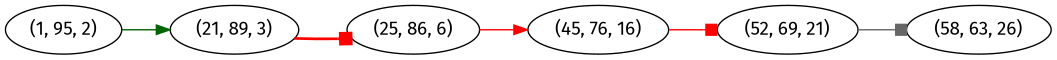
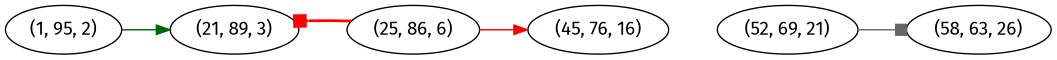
(686, 30) -> none
(316, 39) -> (330, 21)
